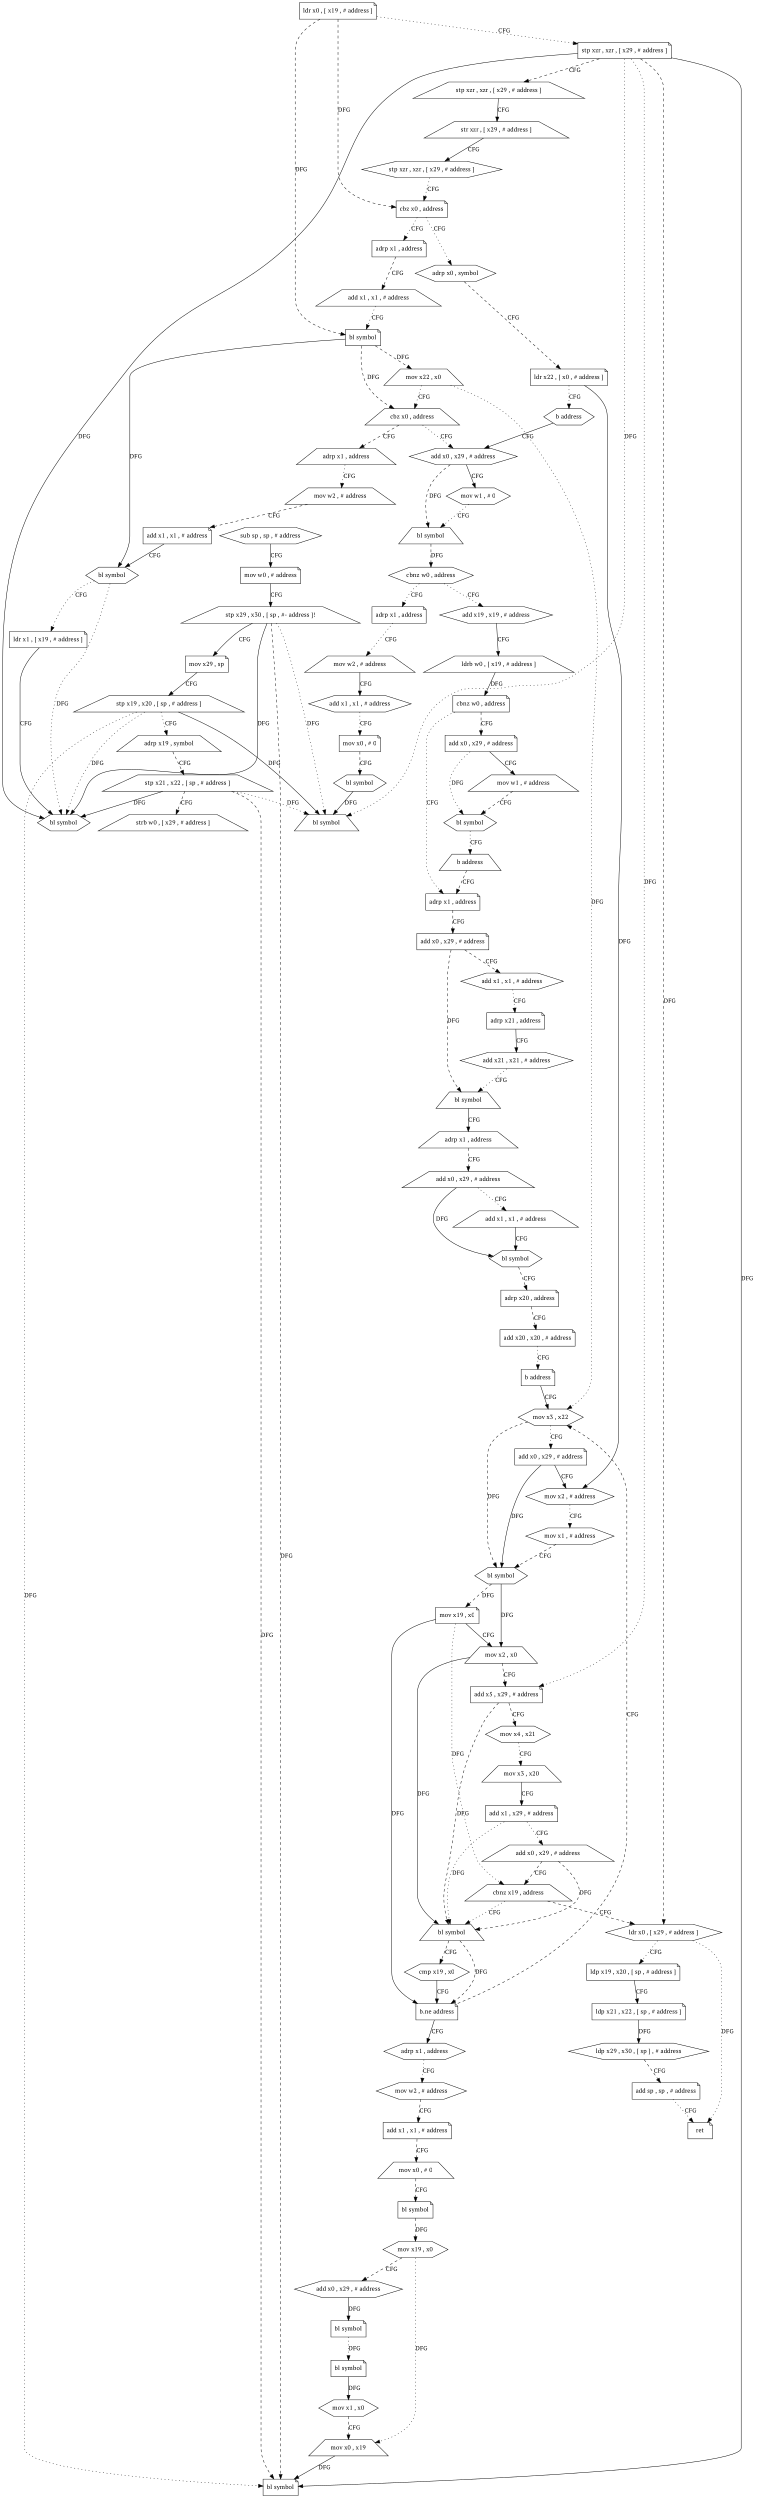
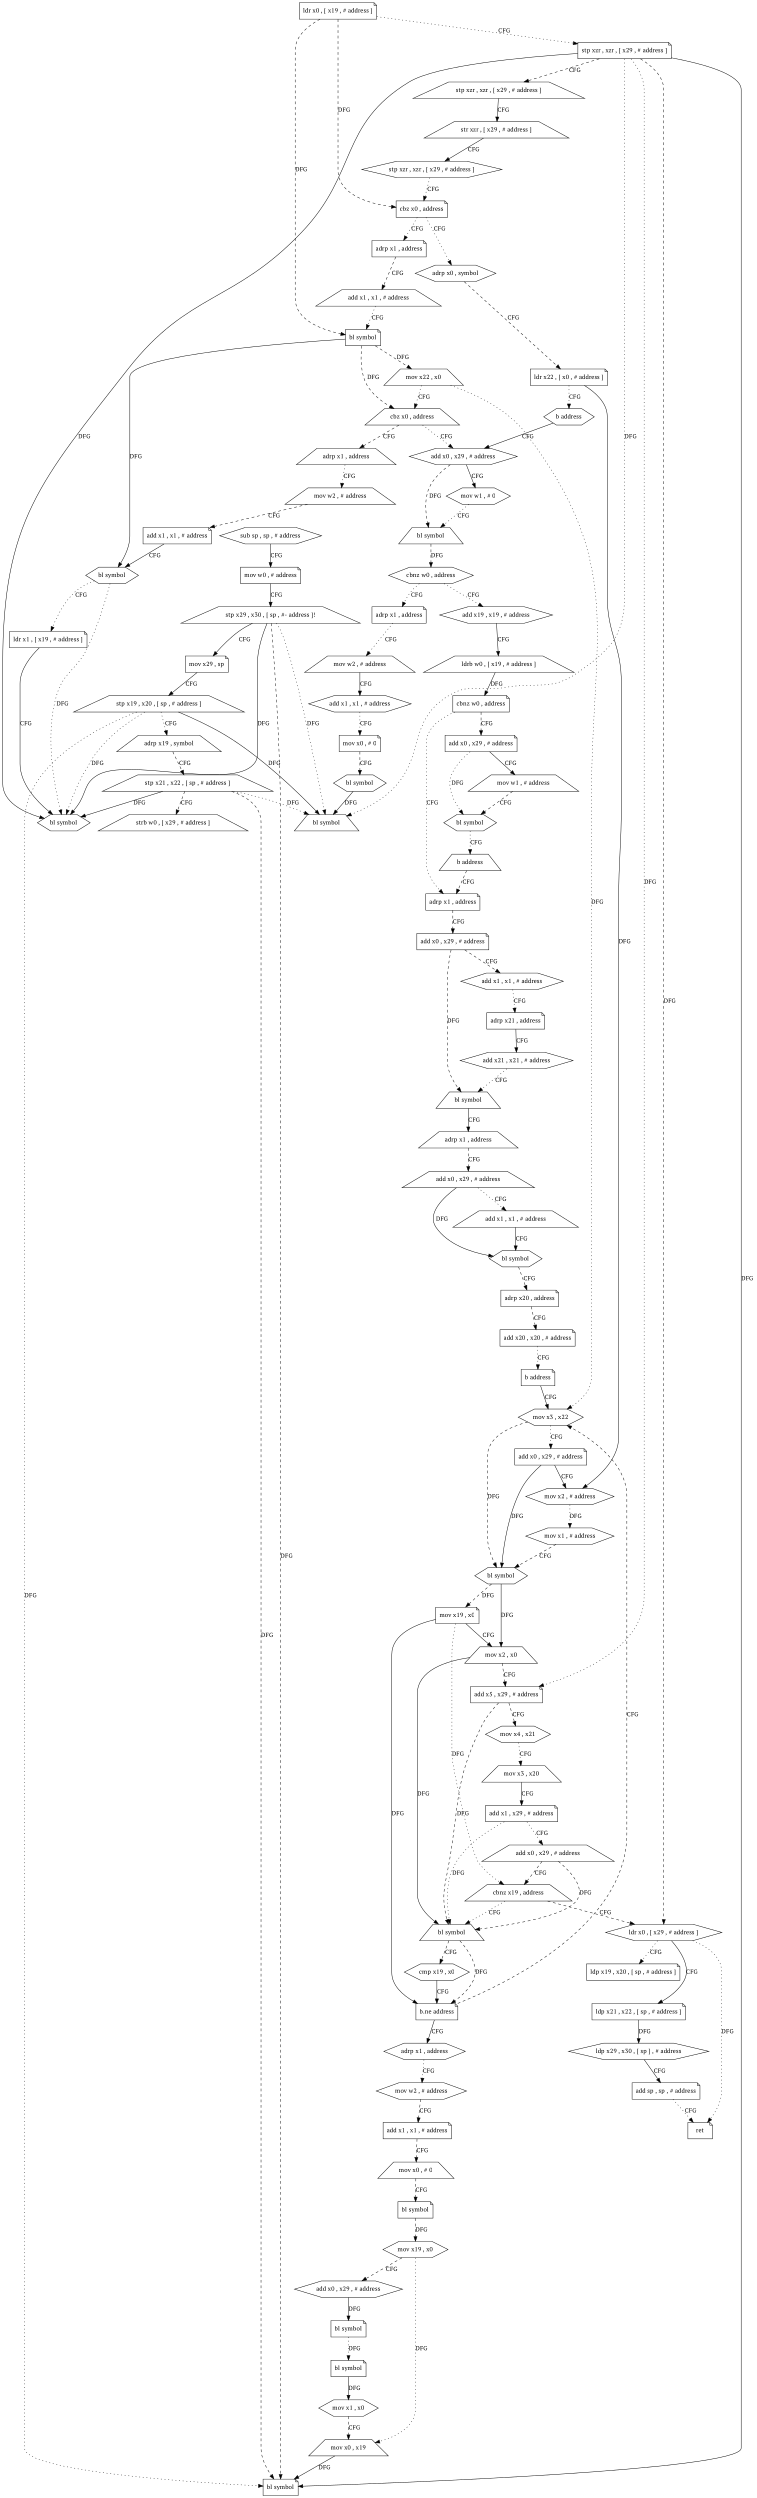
(576, 1516) -> (576, 1516)
(636, 1990) -> (686, 1974)
(651, 2069) -> (651, 2069)
